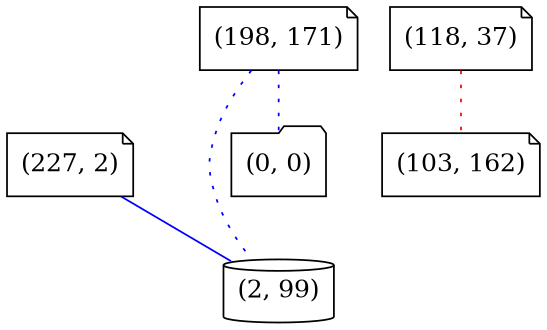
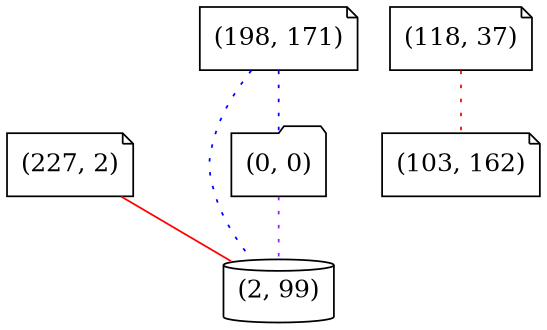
none -> (279, 228)
(176, 229) -> (176, 229)
